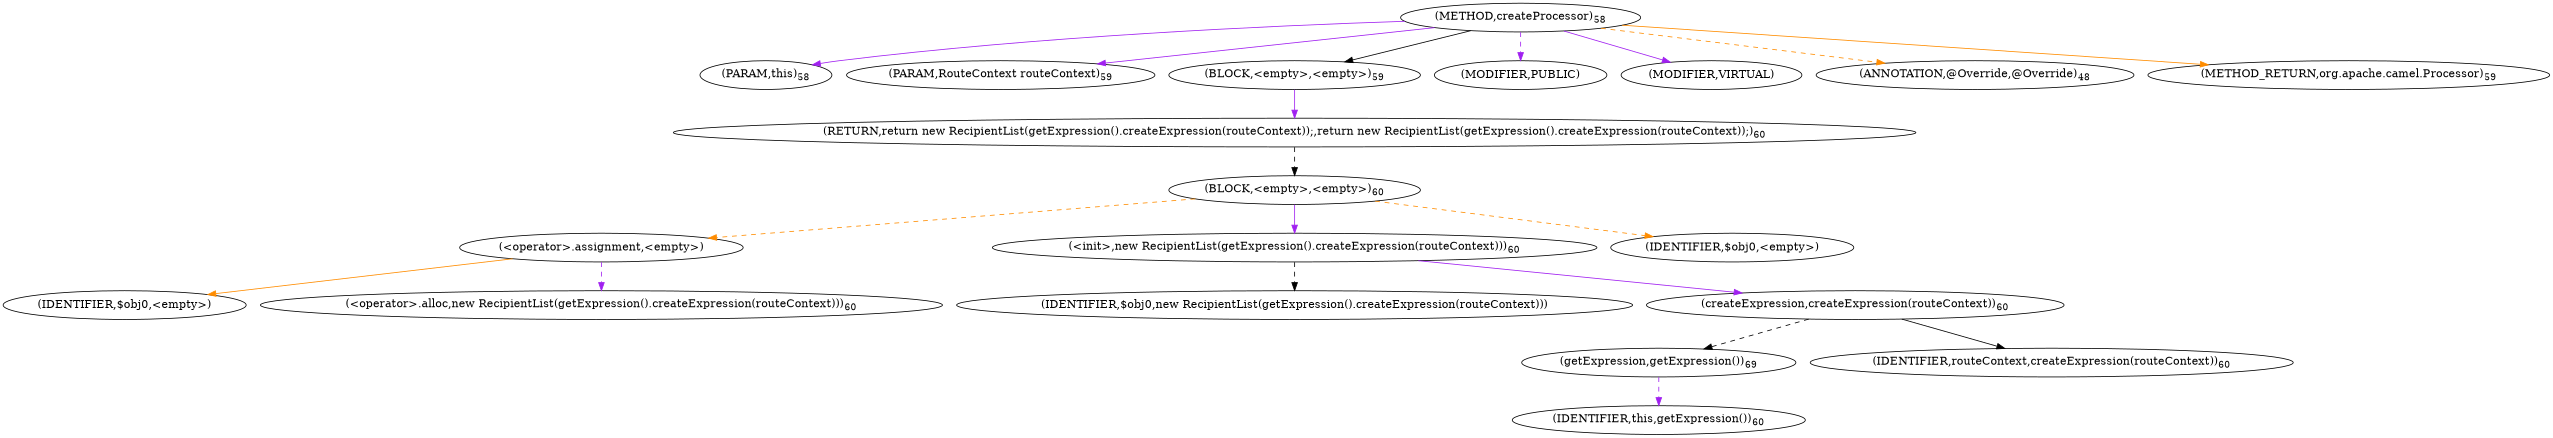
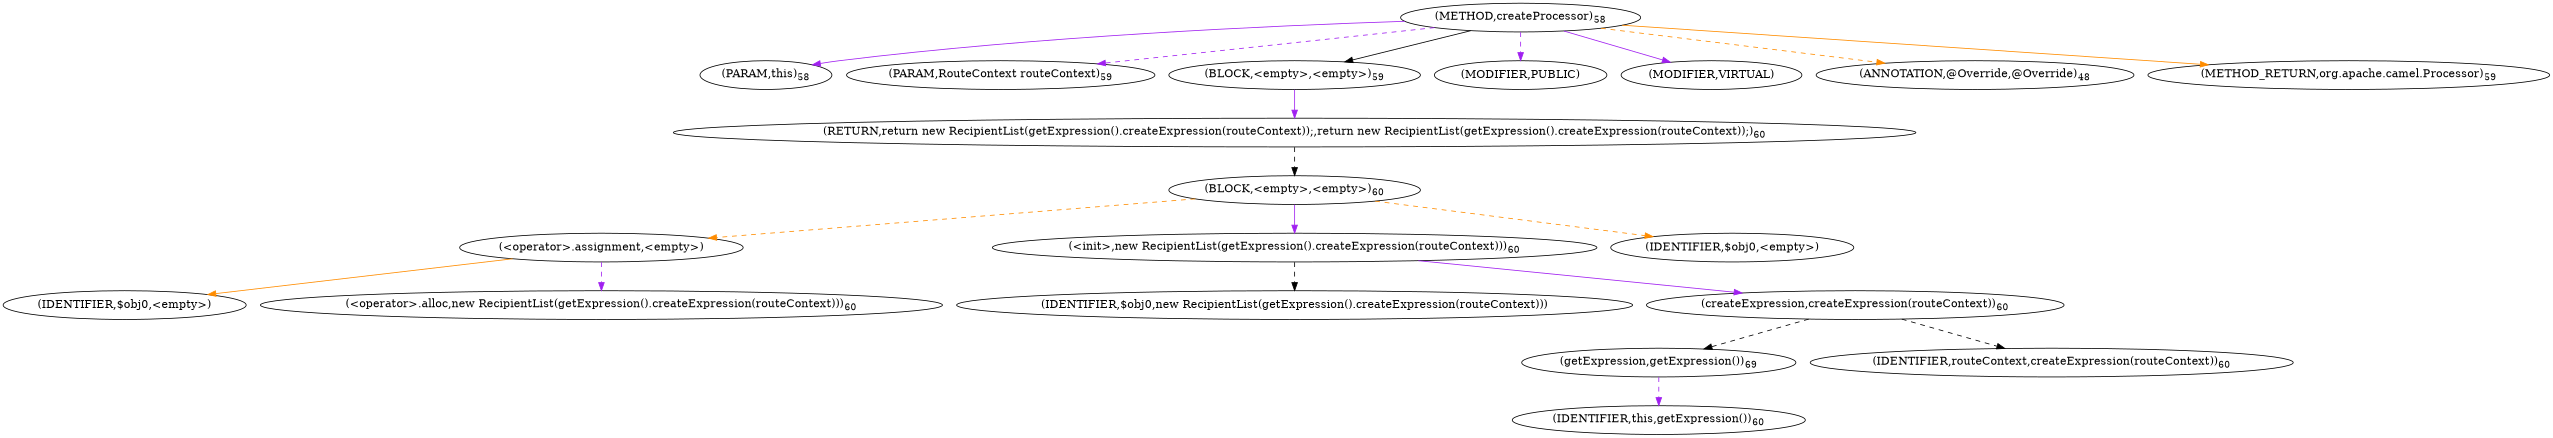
(1270, 45) -> (1270, 45)
(1949, 333) -> (1949, 333)
